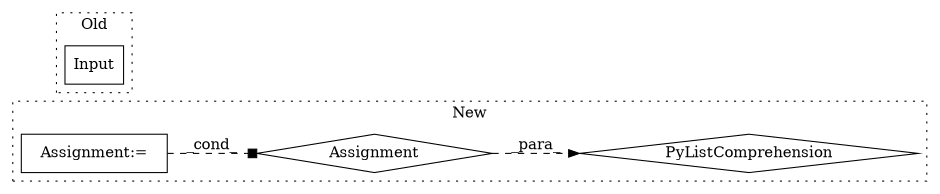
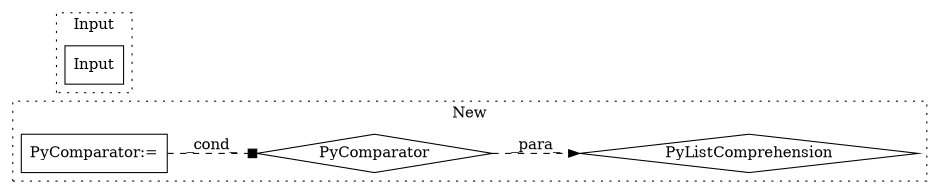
(94, 25) -> (94, 25)
(94, 153) -> (94, 153)
(374, 153) -> (374, 153)
